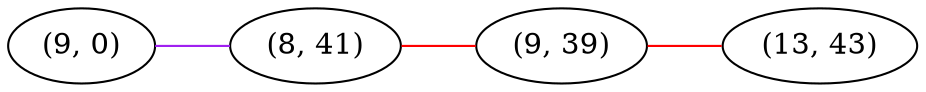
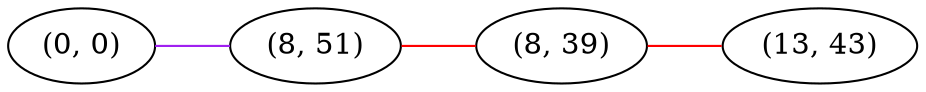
(82, 46) -> (82, 46)
(316, 46) -> (316, 46)
(562, 46) -> (562, 46)
